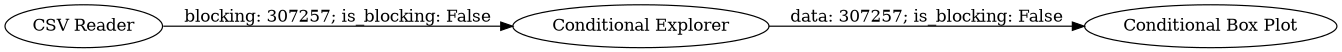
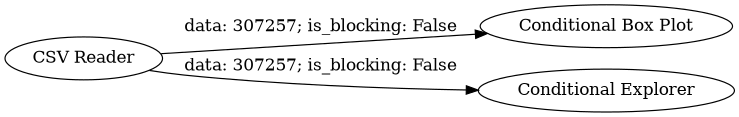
(338, 17) -> (321, 66)
(920, 26) -> (318, 44)
